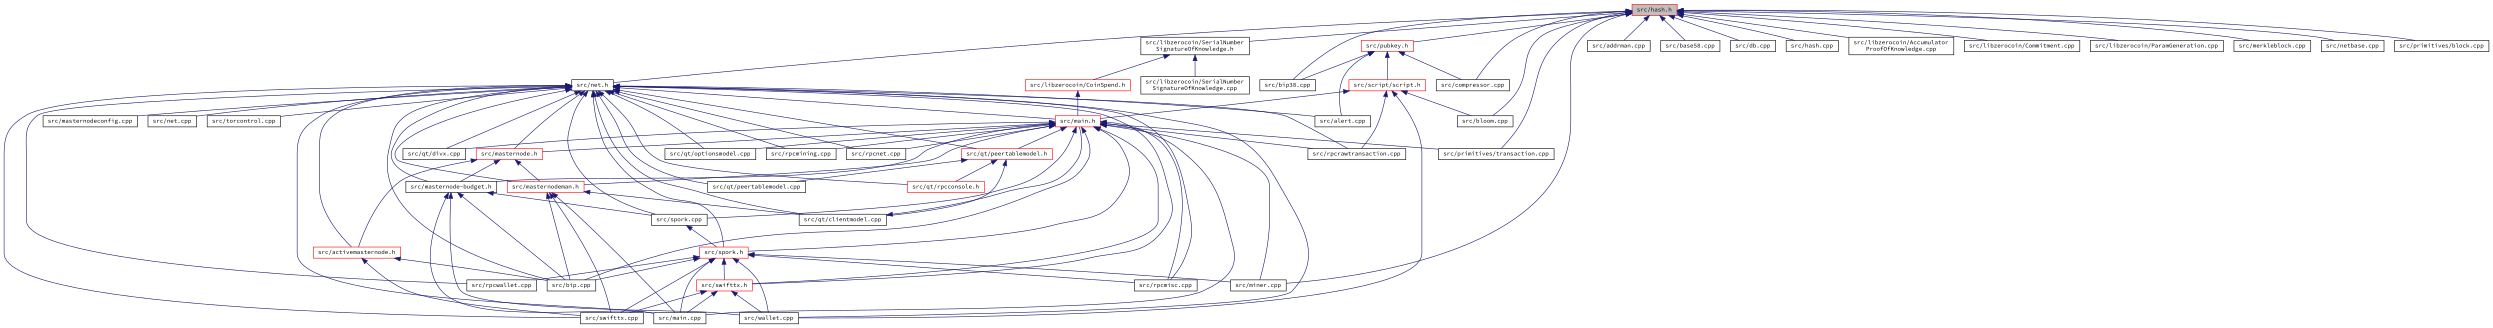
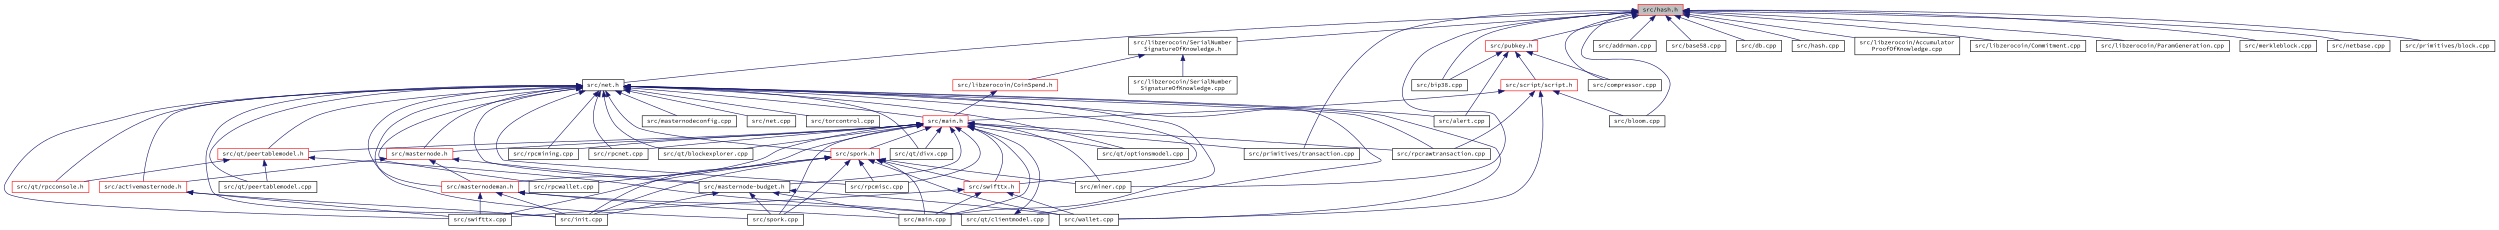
none -> (706, 154)
(704, 238) -> (820, 189)
(571, 285) -> (582, 220)
